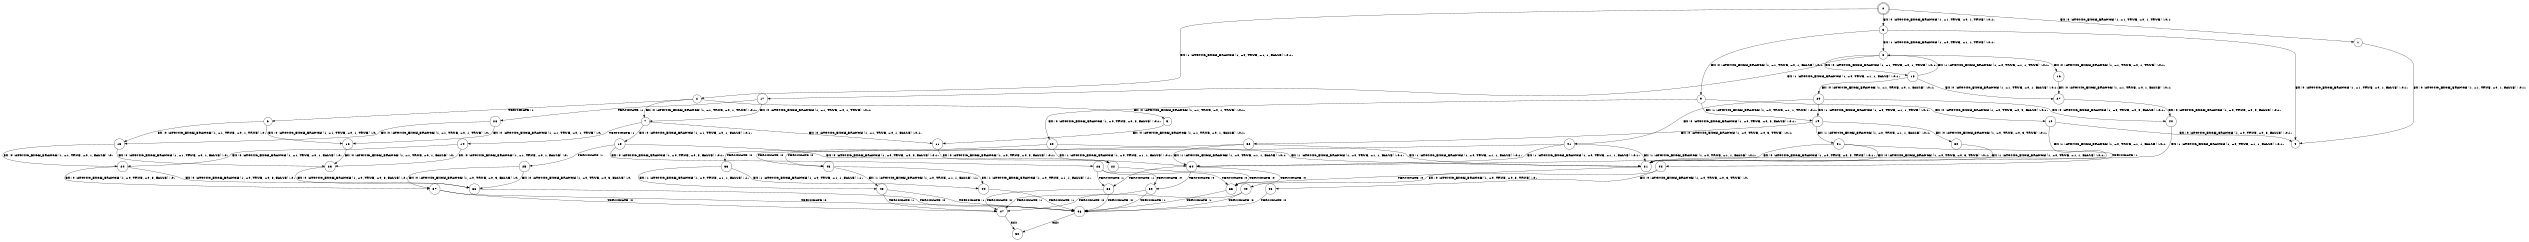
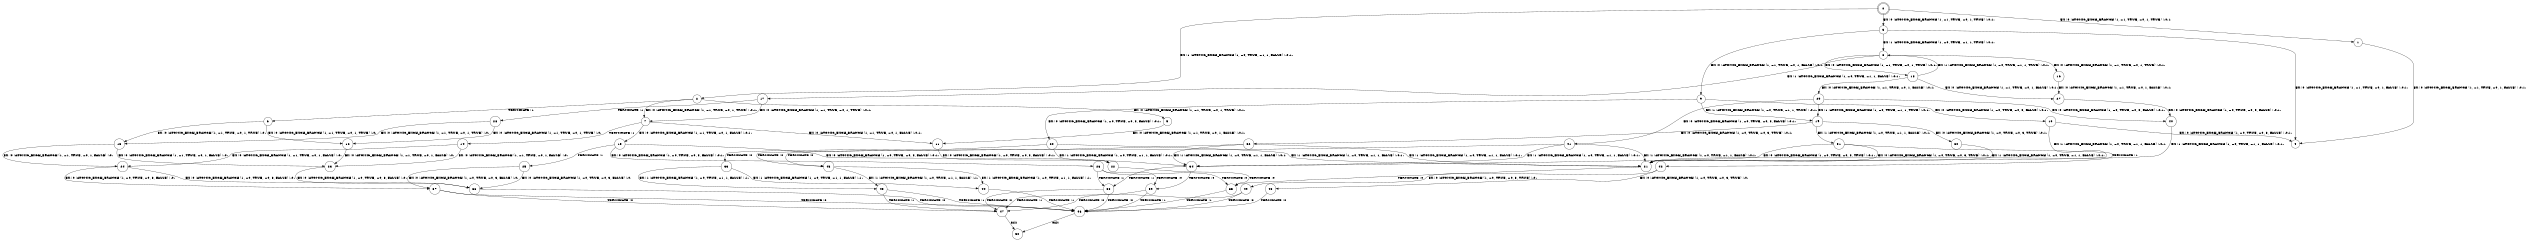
(1262, 171) -> none
